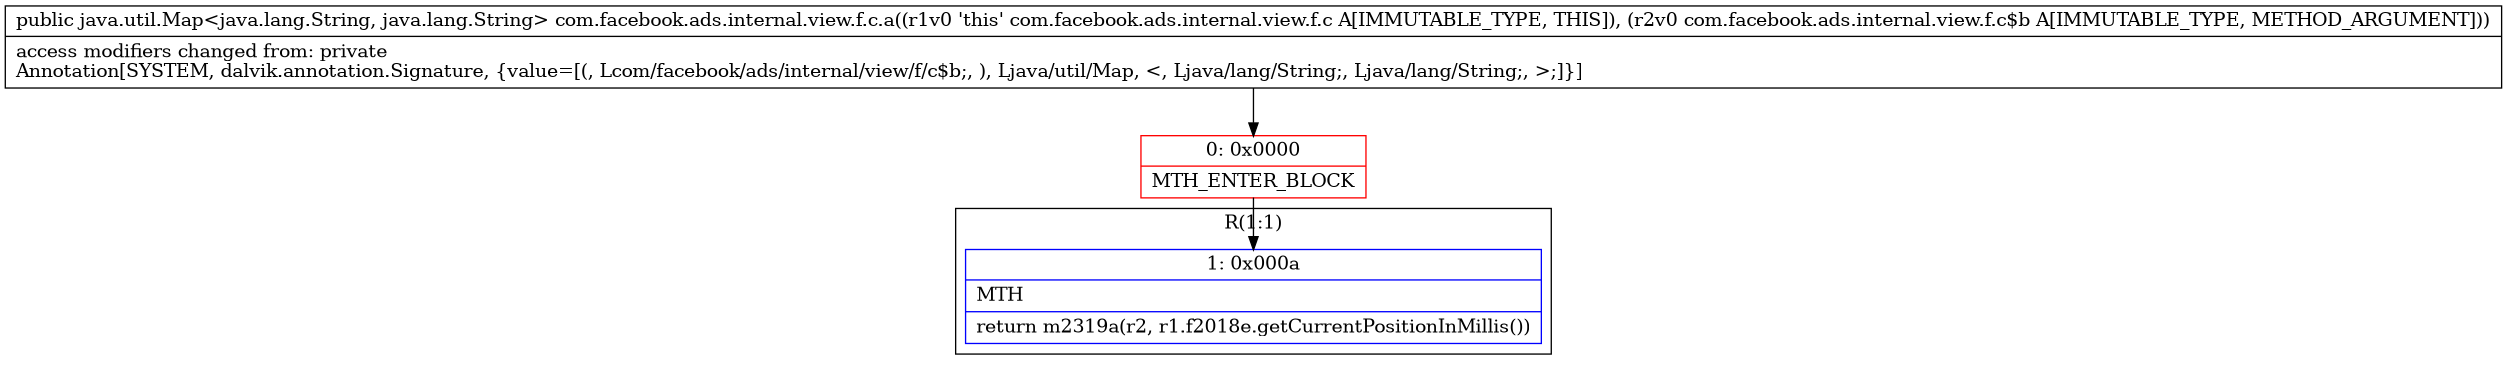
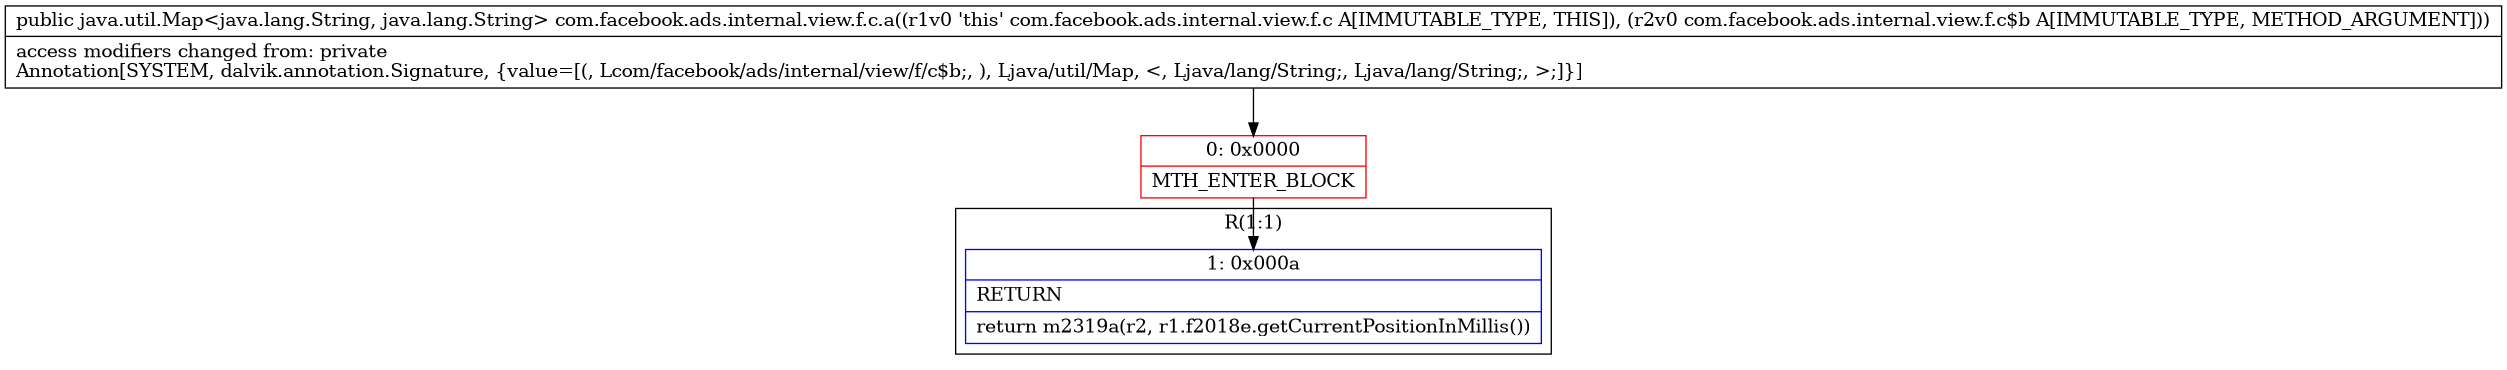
(1000, 295) -> (1019, 295)
